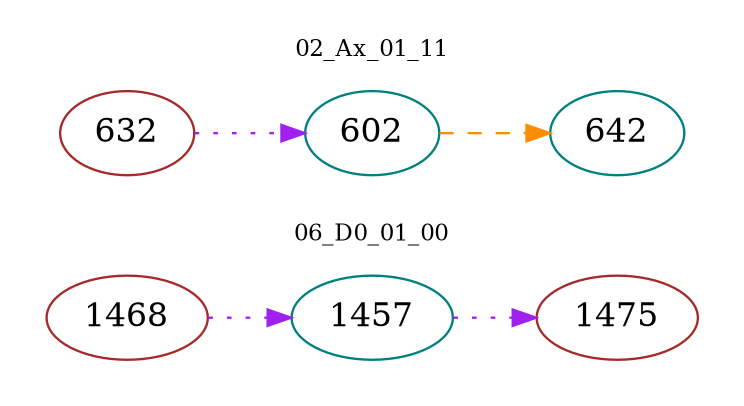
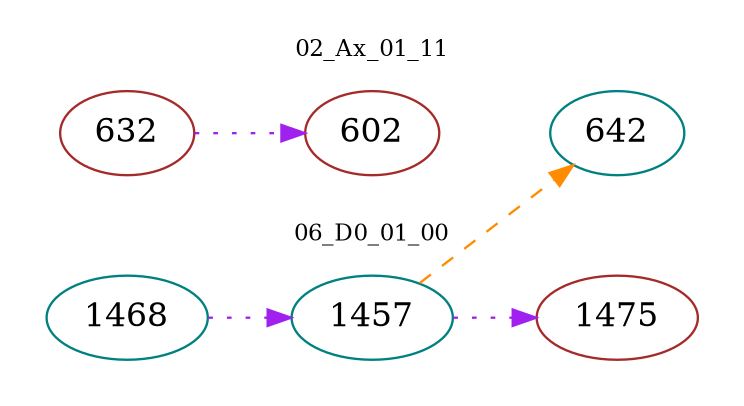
(372, 133) -> (372, 133)
(483, 133) -> (487, 232)
(127, 318) -> (127, 318)
